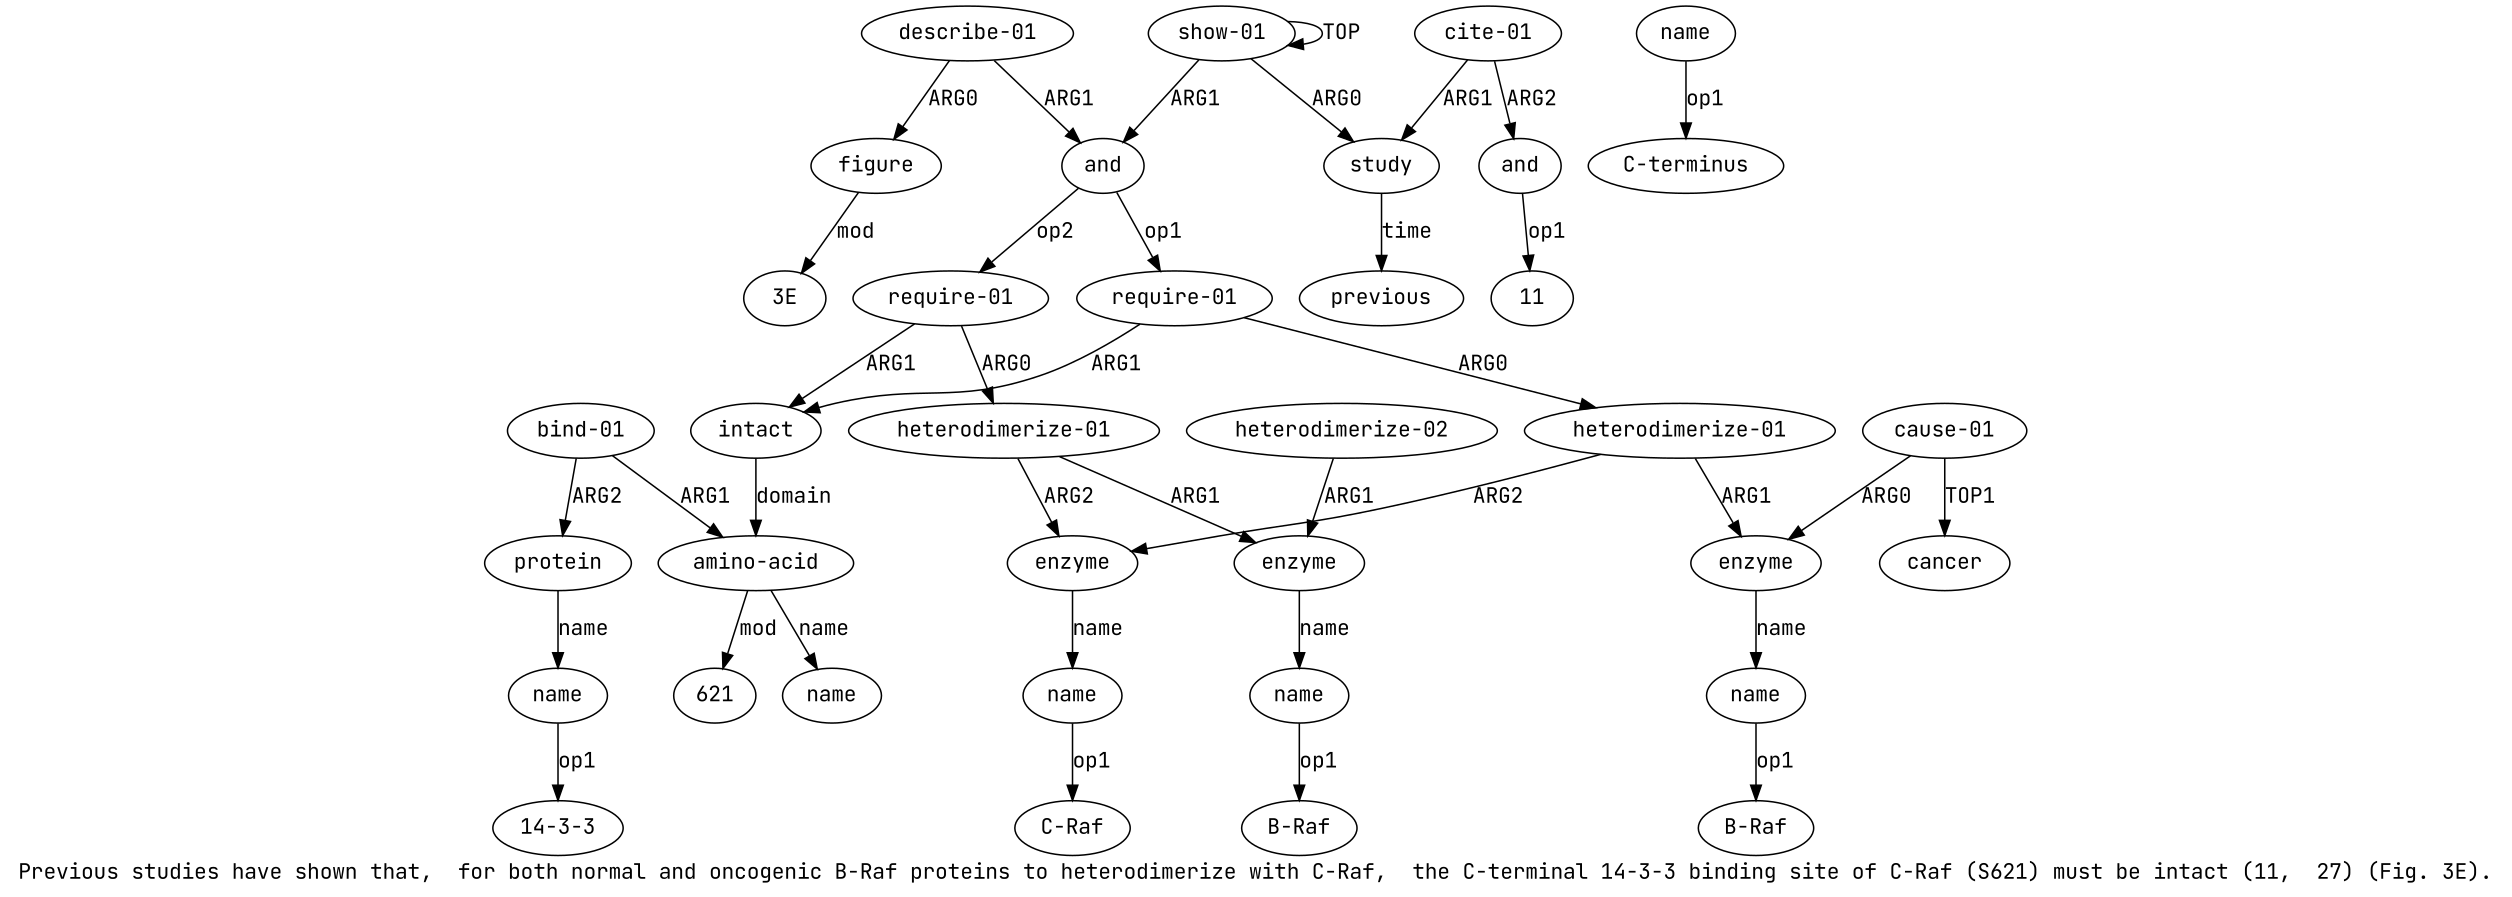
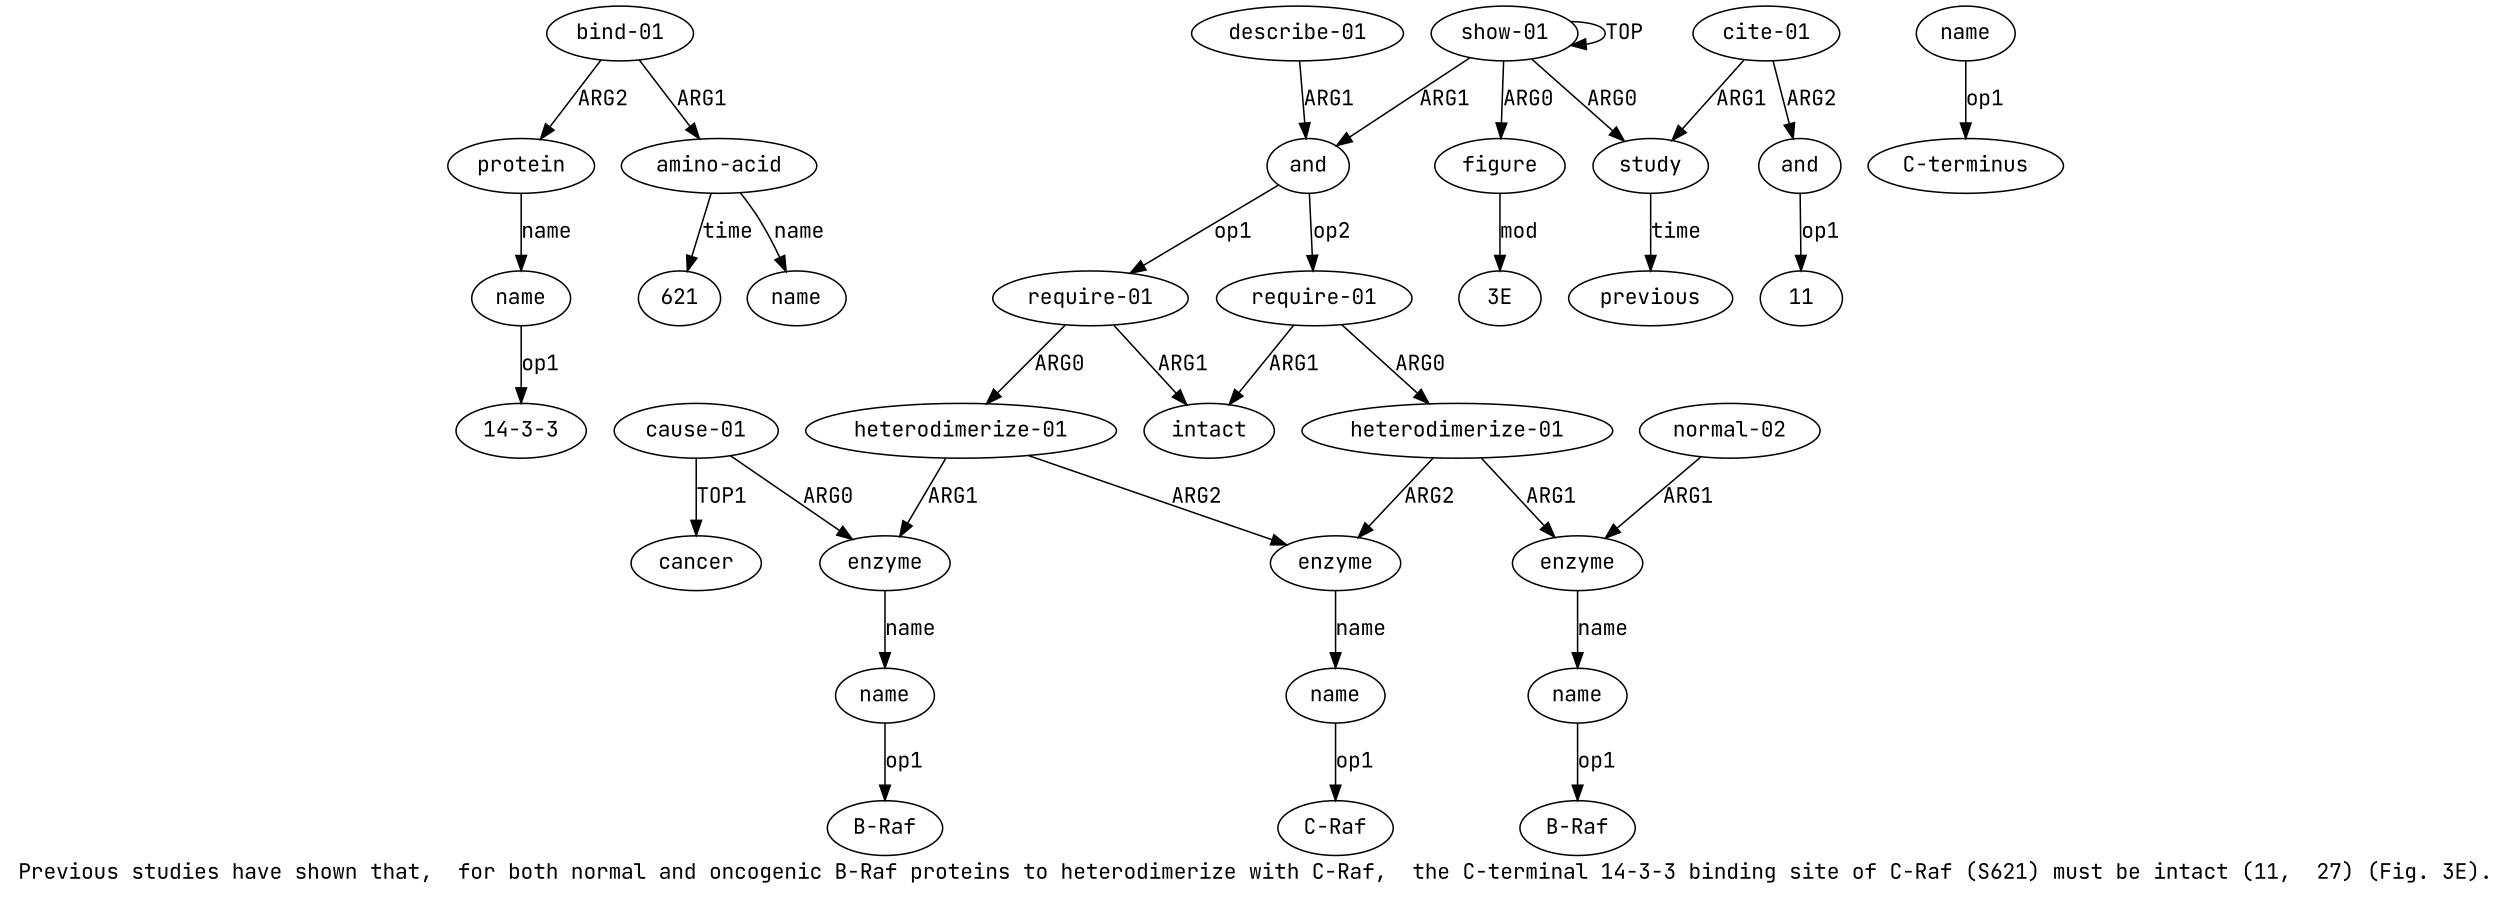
(926, 94) -> (1503, 92)
(1342, 431) -> (1730, 431)
(756, 489) -> none
(758, 629) -> (728, 232)
